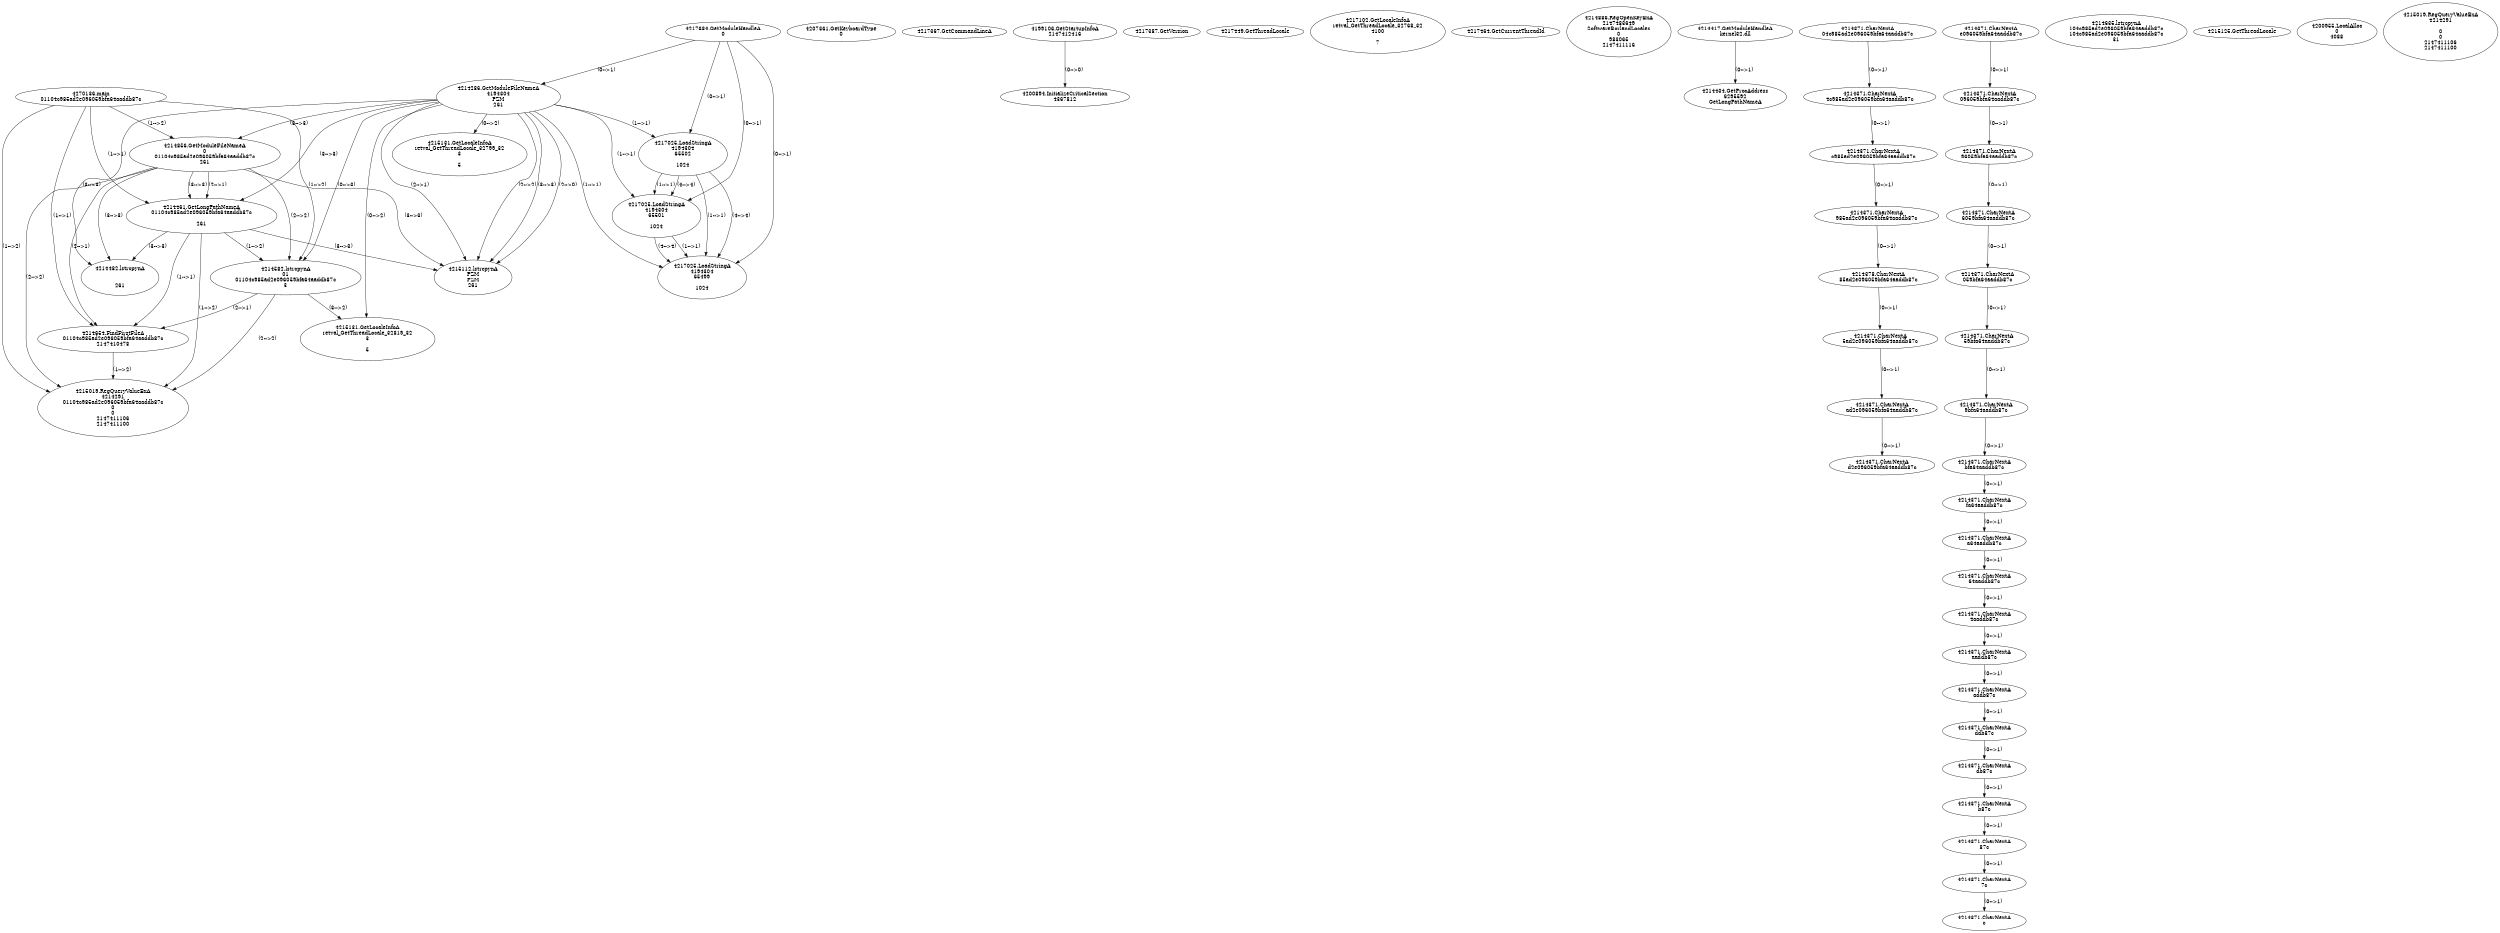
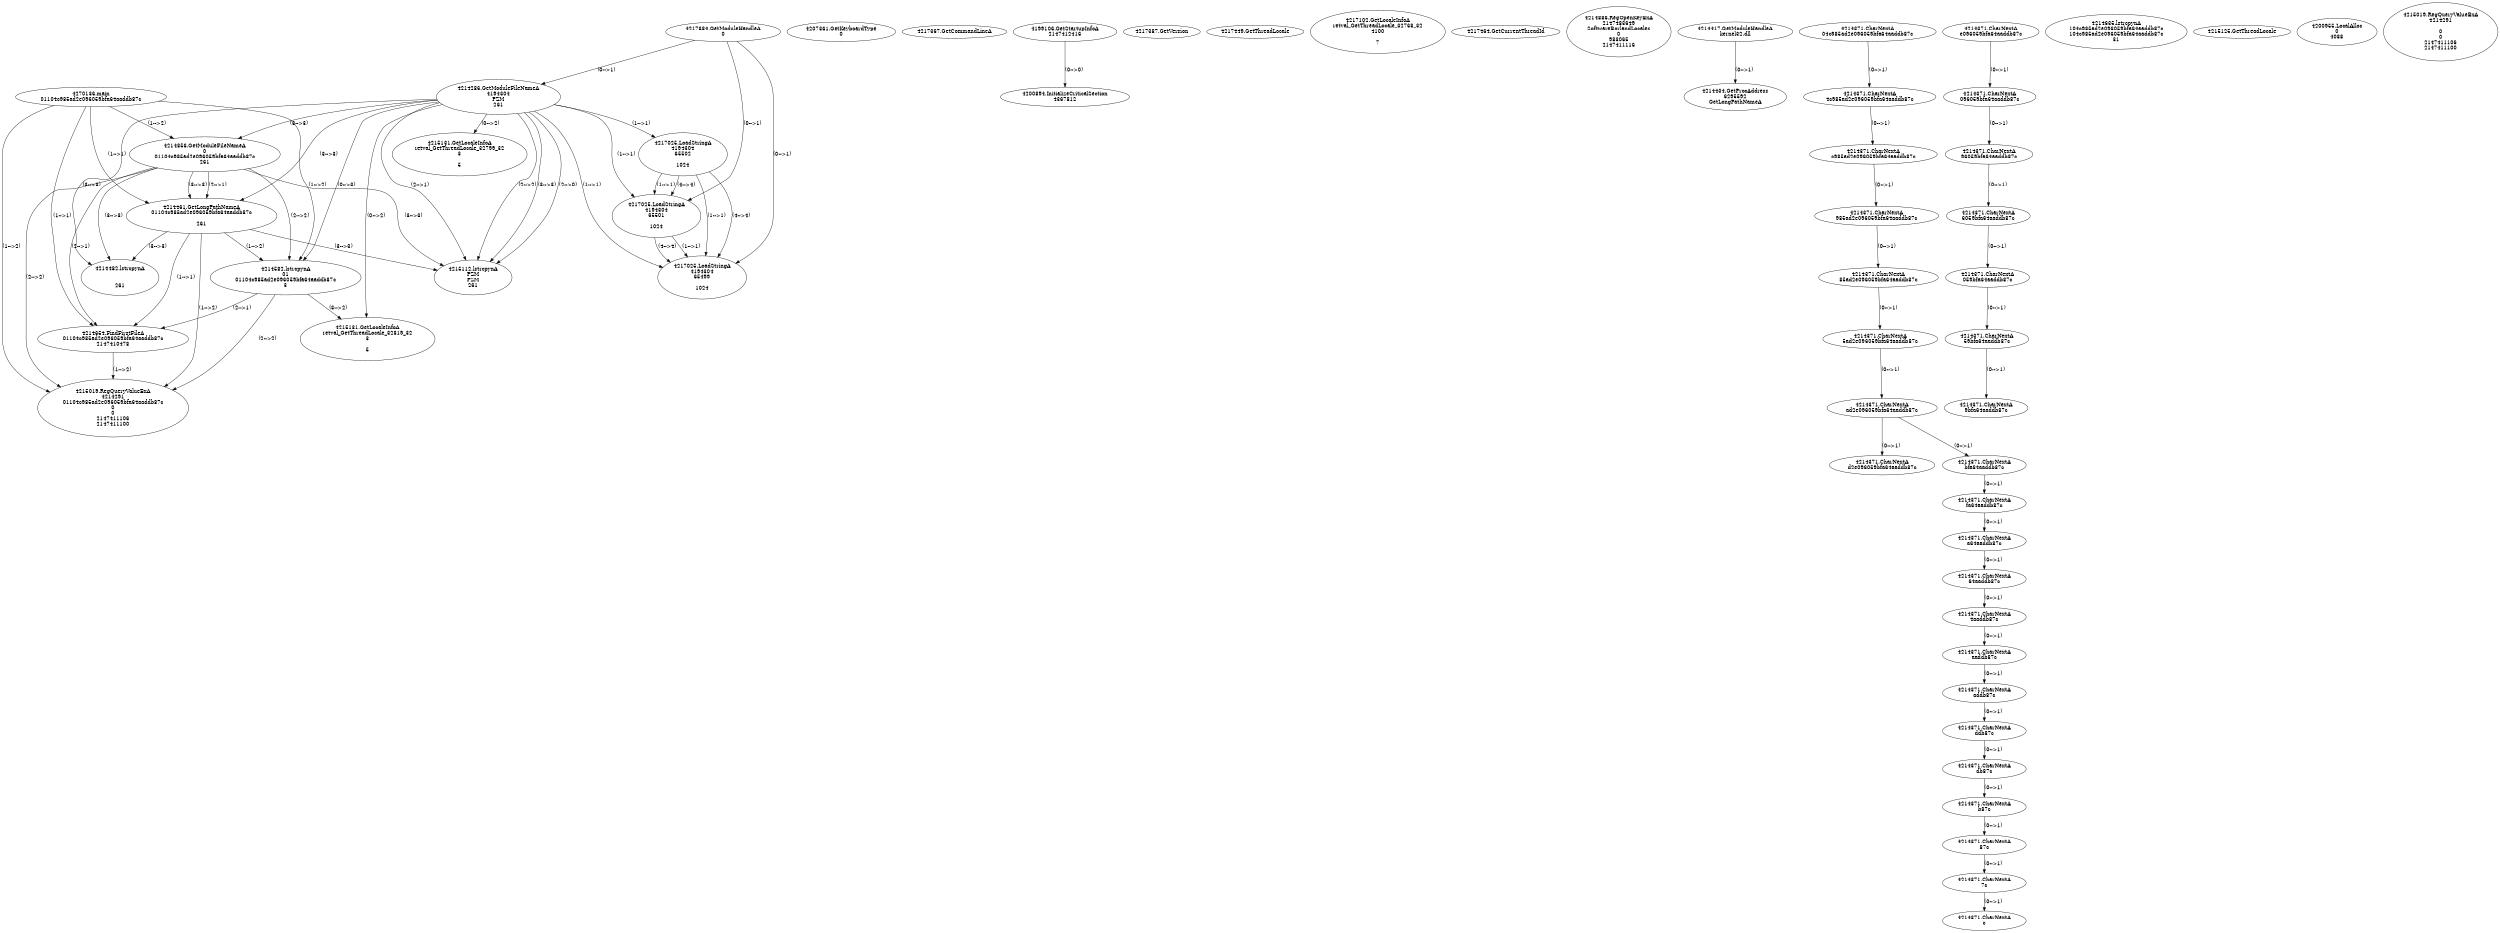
(706, 86) -> none
(1878, 277) -> (1878, 277)
(1985, 435) -> (1932, 436)
